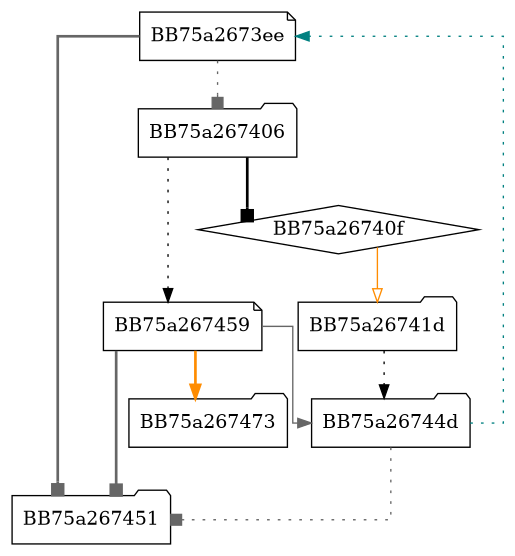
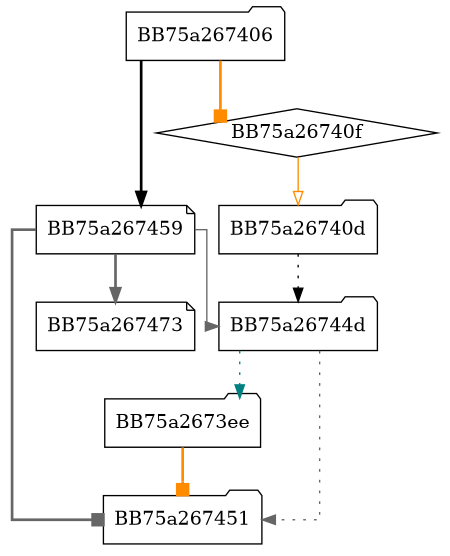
(218, 36) -> (183, 423)
(218, 78) -> none
(247, 183) -> (220, 84)
(58, 218) -> (183, 465)
(168, 223) -> (141, 126)
(377, 326) -> (298, 230)
(195, 368) -> (116, 271)
(208, 423) -> (116, 326)
(324, 520) -> (320, 457)
